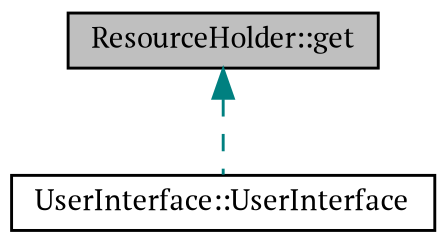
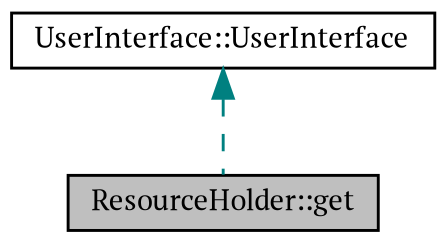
(223, 137) -> (223, 137)
